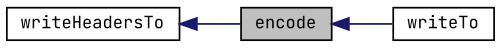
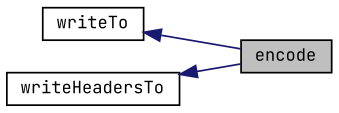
(371, 24) -> (201, 42)
